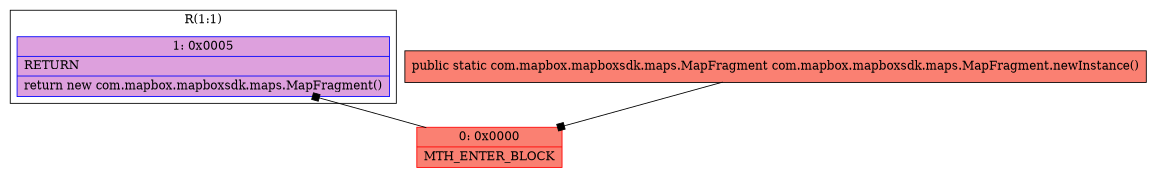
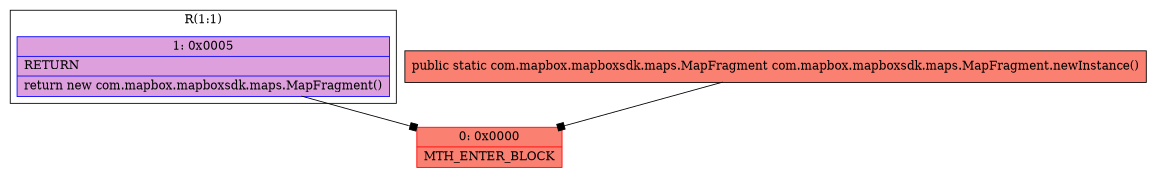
(374, 113) -> (355, 111)
